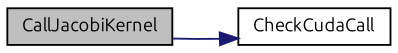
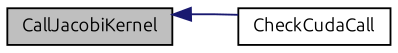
(196, 39) -> (215, 14)
